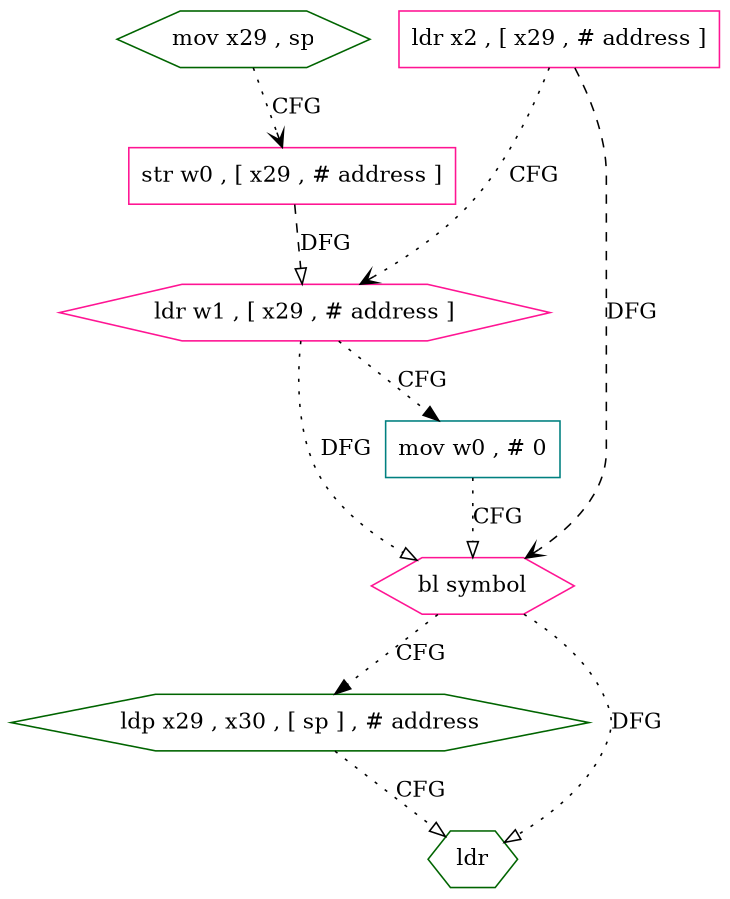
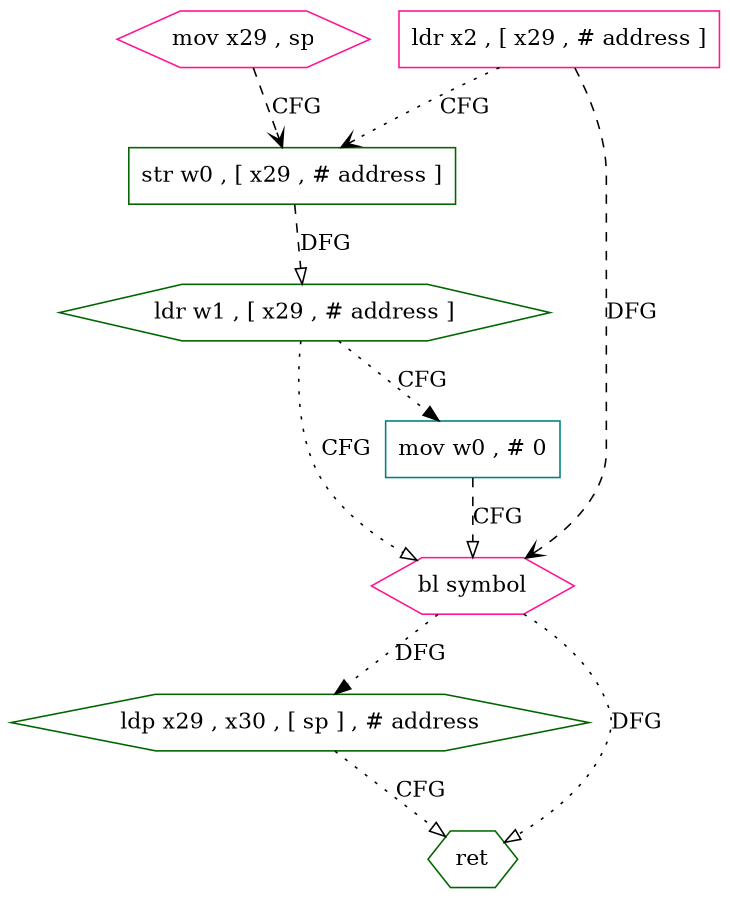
(243, 39) -> (243, 39)
(265, 100) -> (265, 100)
(292, 176) -> (292, 176)
(482, 190) -> (427, 102)
(305, 313) -> (305, 313)
(346, 449) -> (346, 449)
(473, 510) -> (473, 510)
(421, 654) -> (421, 654)
(473, 859) -> (473, 859)
